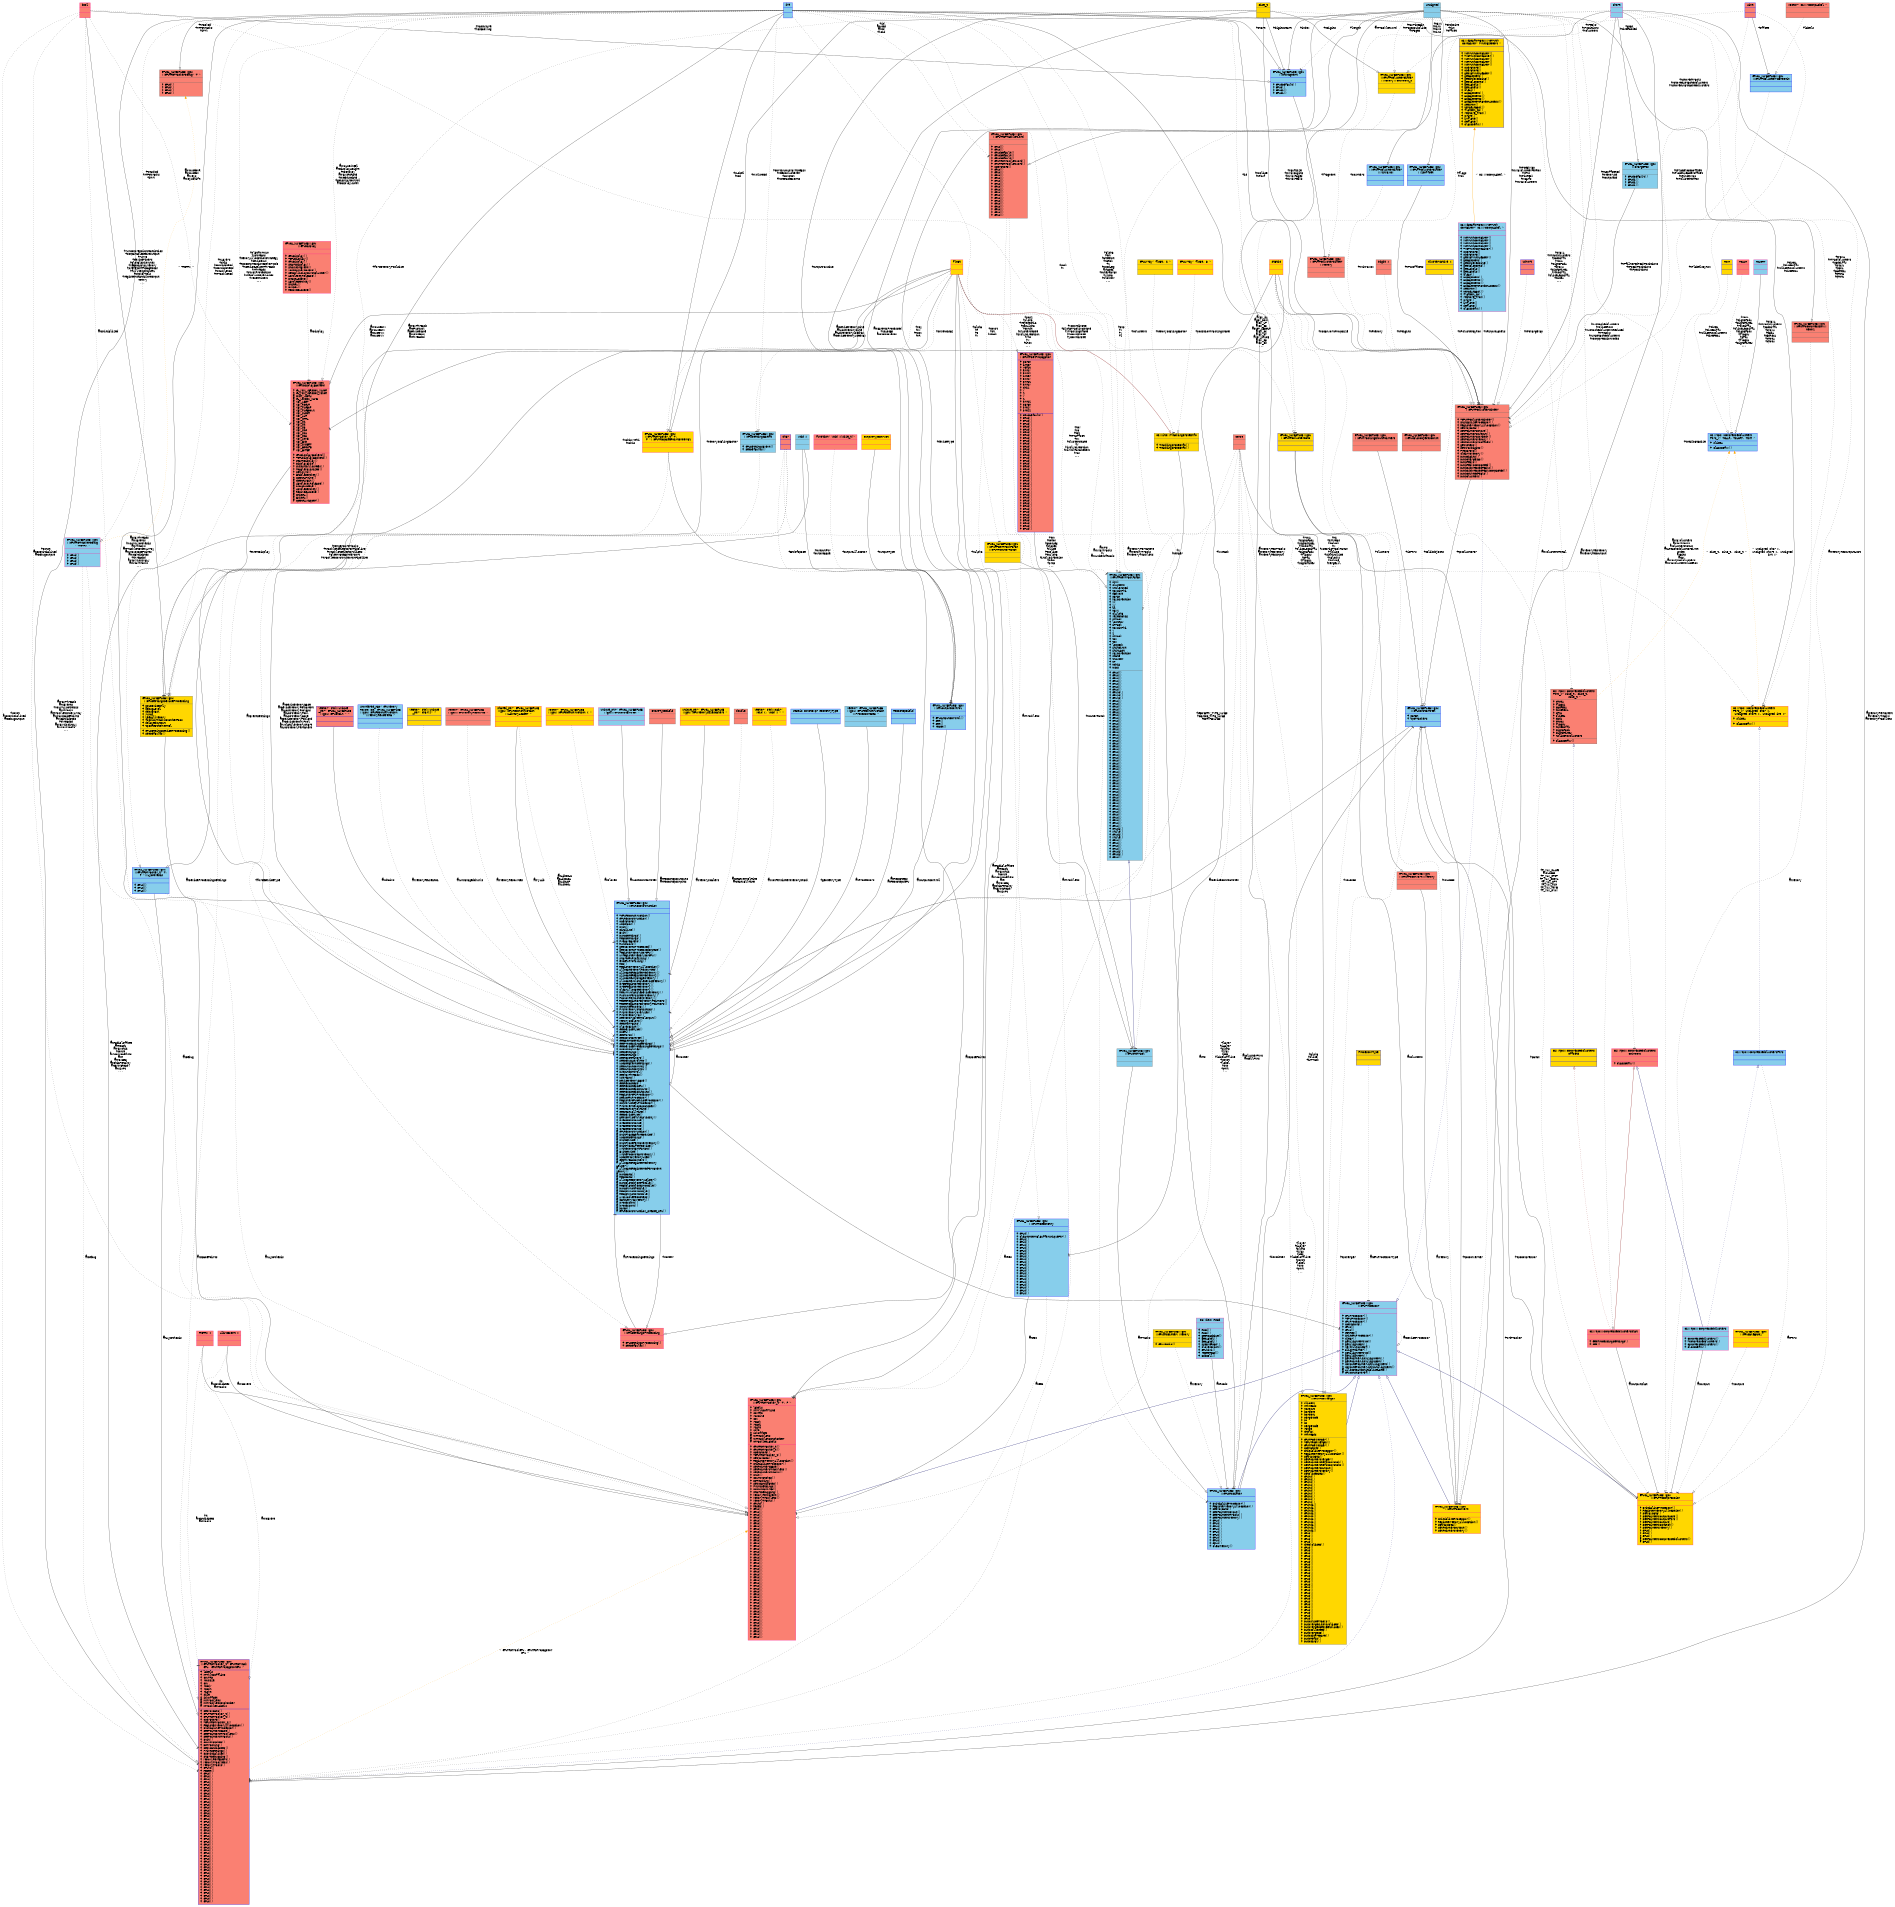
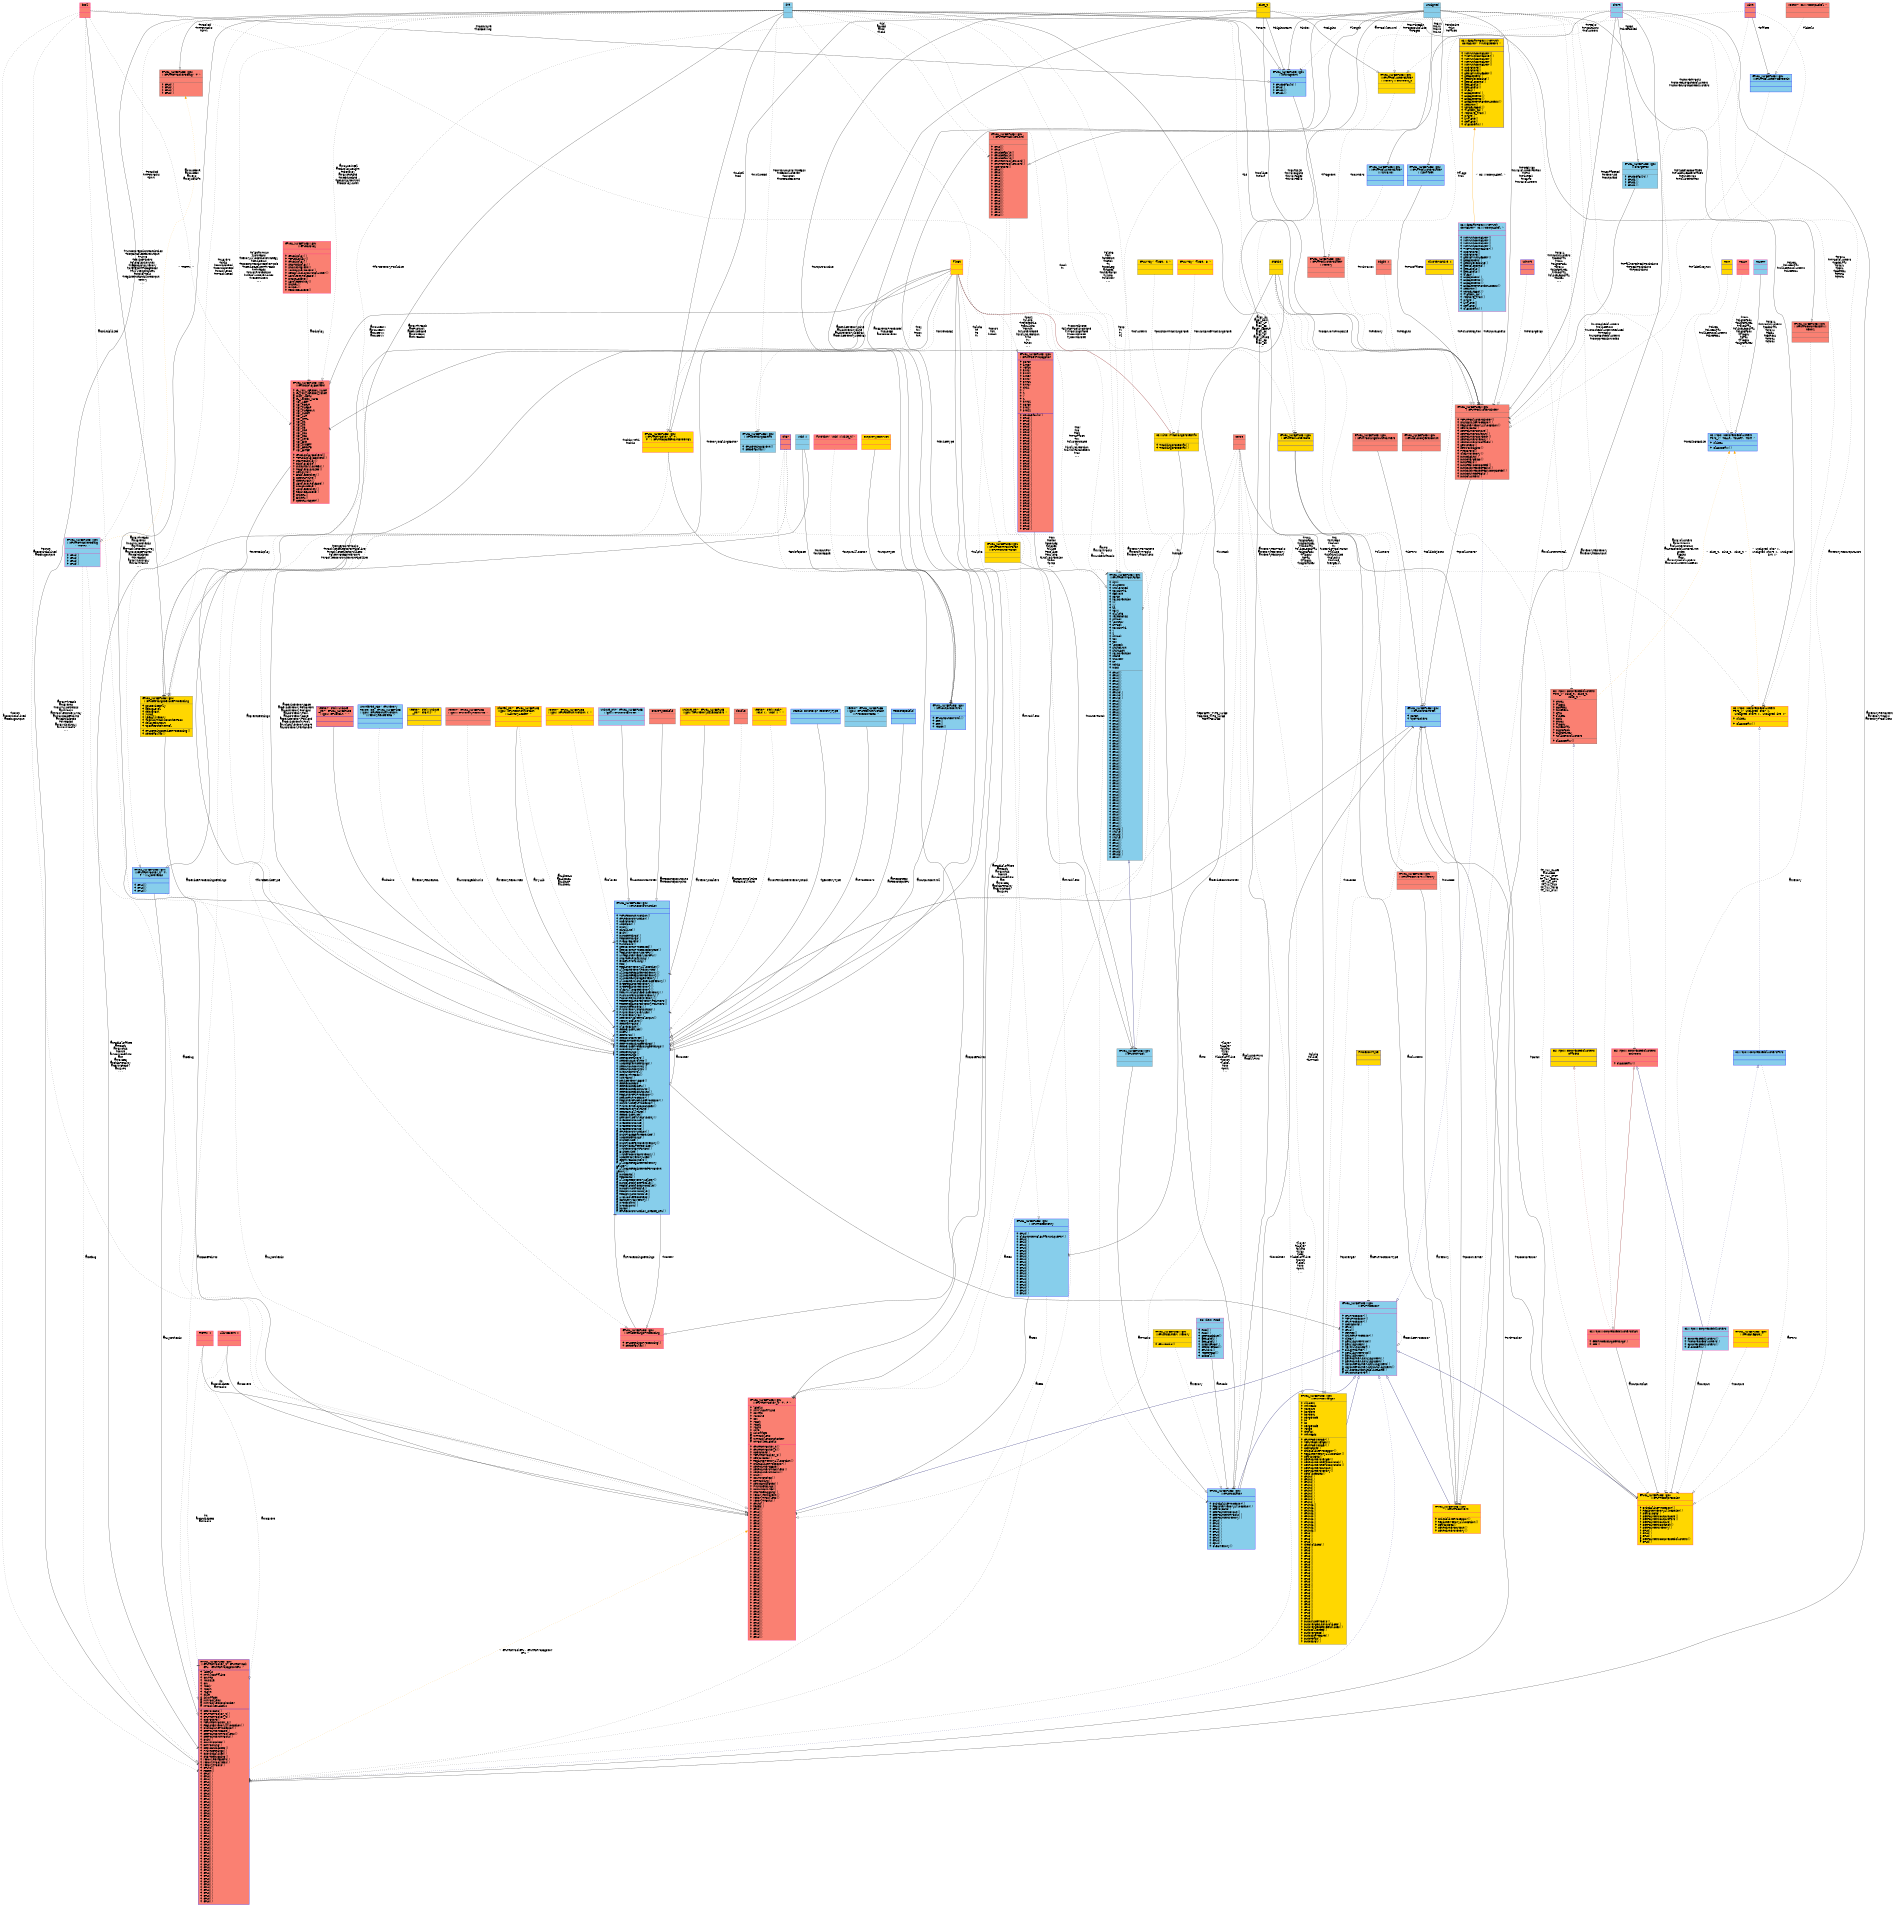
(788, 10) -> (788, 10)
(1276, 267) -> (1276, 267)
(1171, 332) -> (1171, 332)
(1212, 332) -> (1212, 332)
(1210, 1348) -> (1210, 1348)
